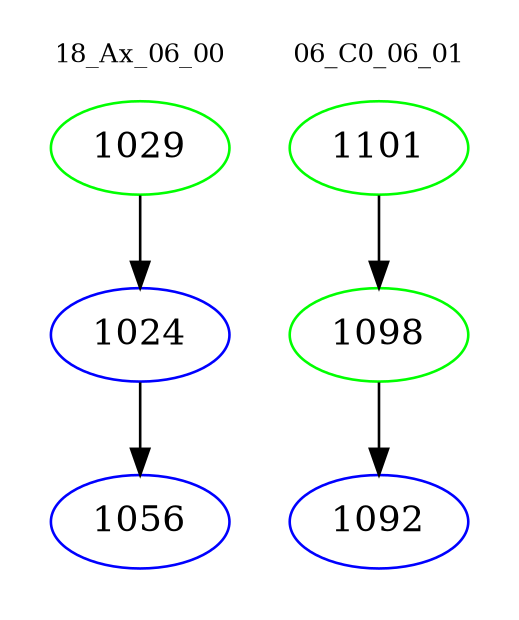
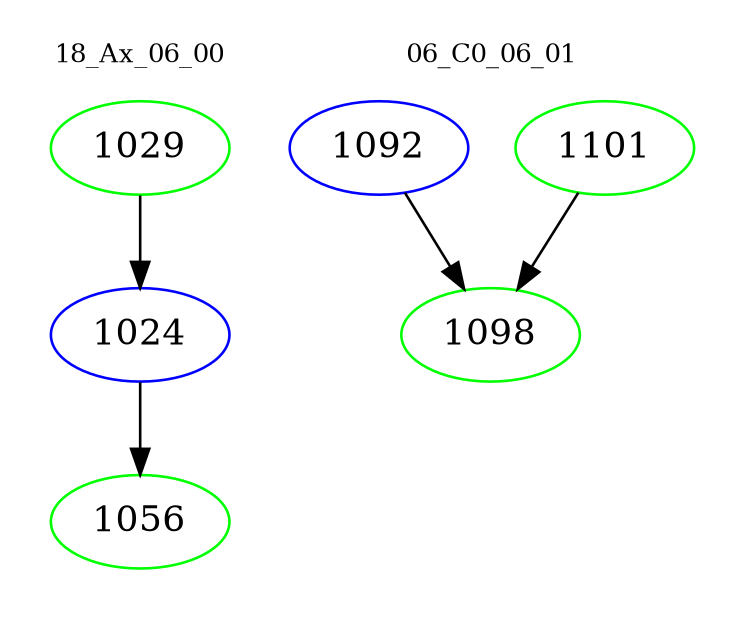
(379, 416) -> (428, 230)
(140, 522) -> (140, 522)
